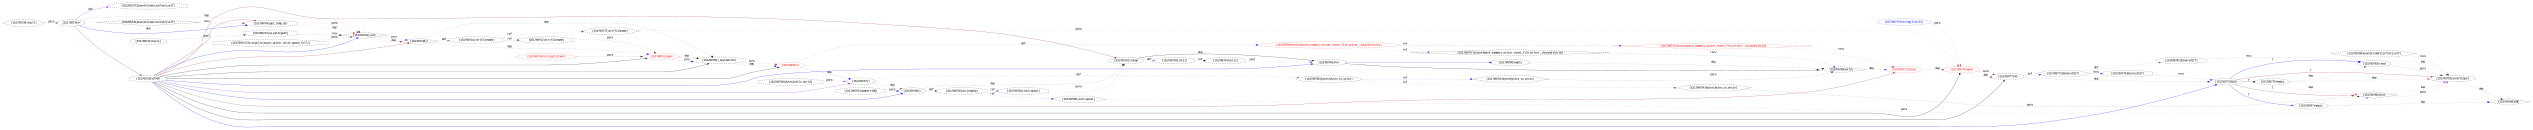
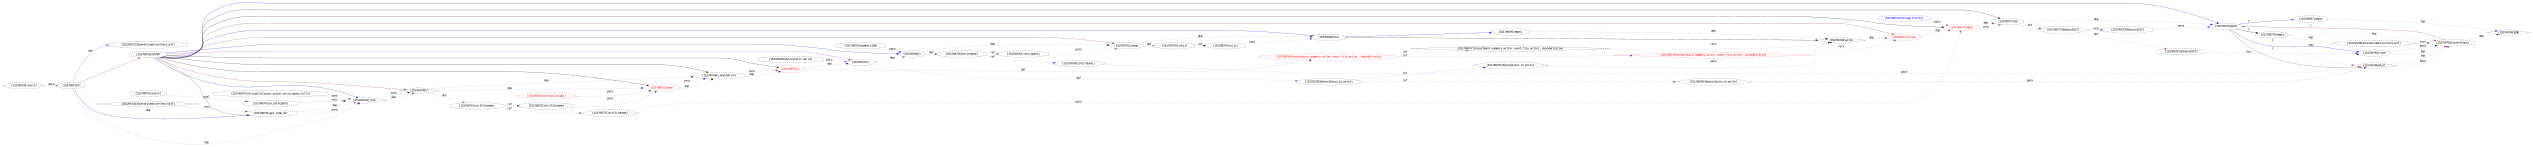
(1225, 54) -> (1224, 37)
(2334, 72) -> (2345, 29)
(2181, 74) -> (2181, 26)
